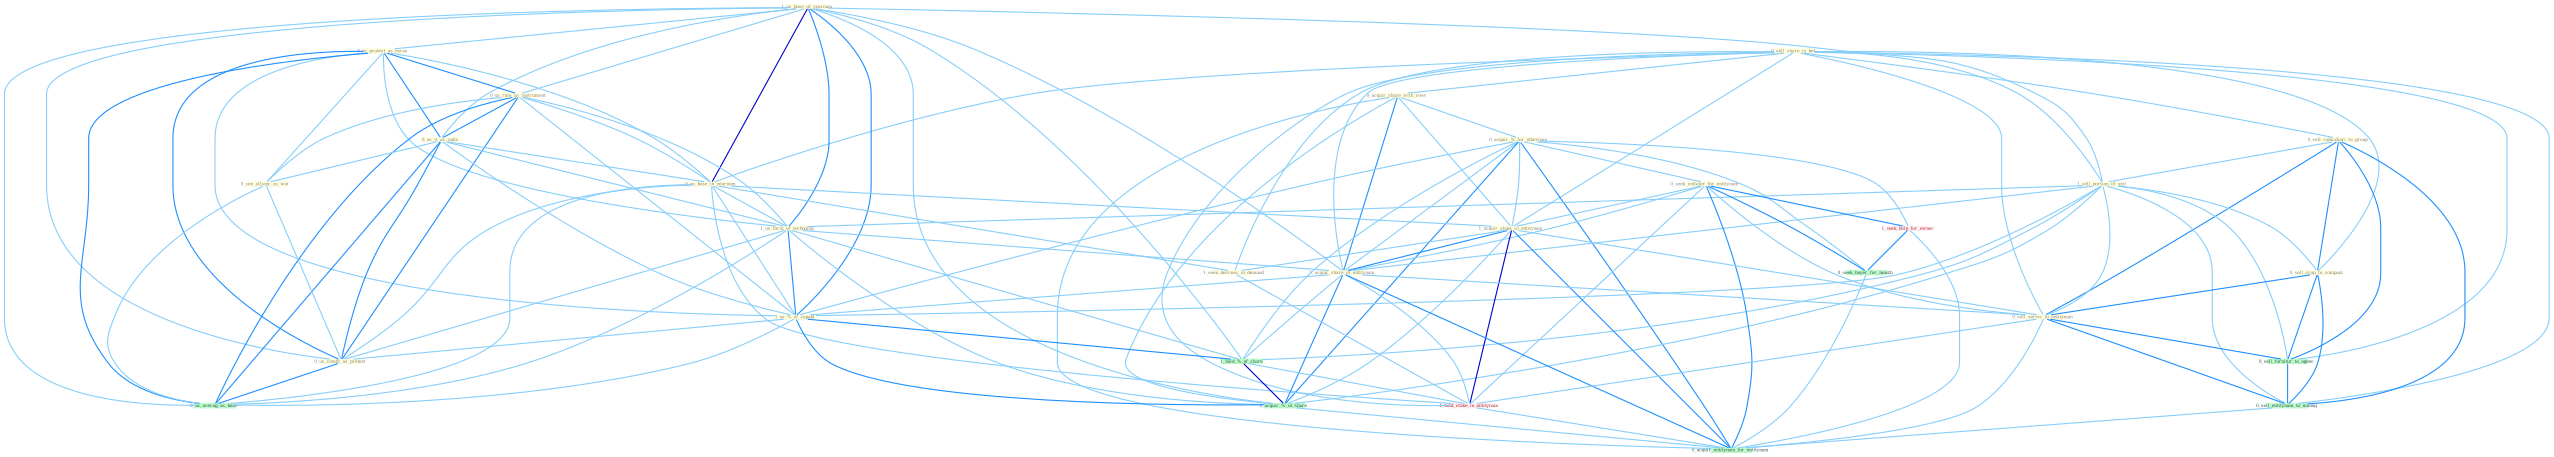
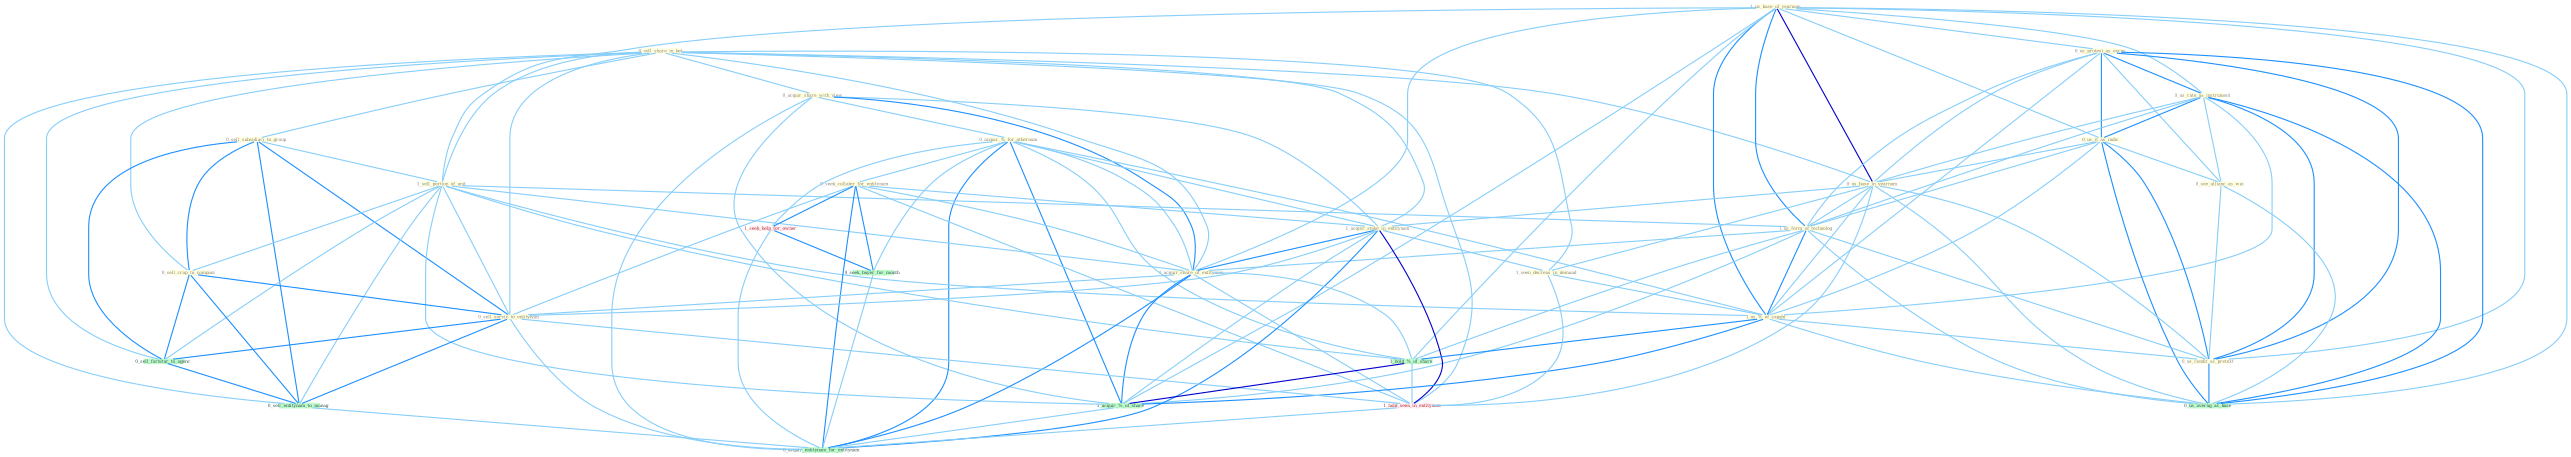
(1069, 295) -> (1641, 292)
(1470, 406) -> (1412, 406)
